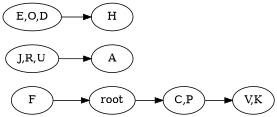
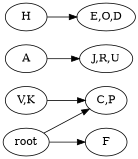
(72, 17) -> (58, 17)
(71, 59) -> (59, 59)
(67, 100) -> (63, 142)
(215, 100) -> (62, 100)
